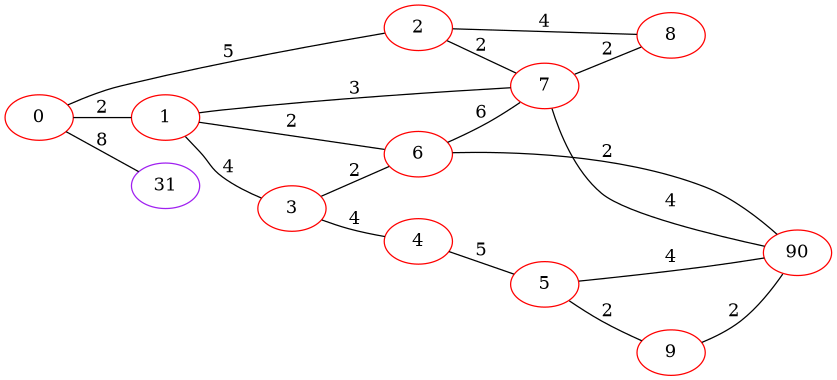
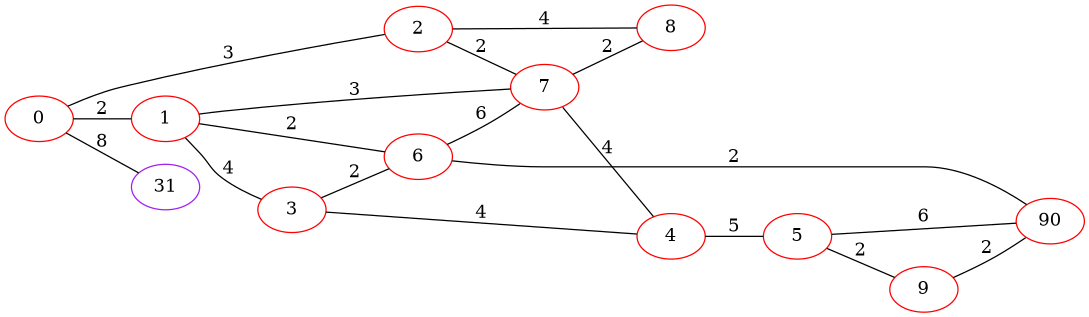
(229, 52) -> (229, 54)
(634, 210) -> (606, 159)
(671, 257) -> (924, 217)
